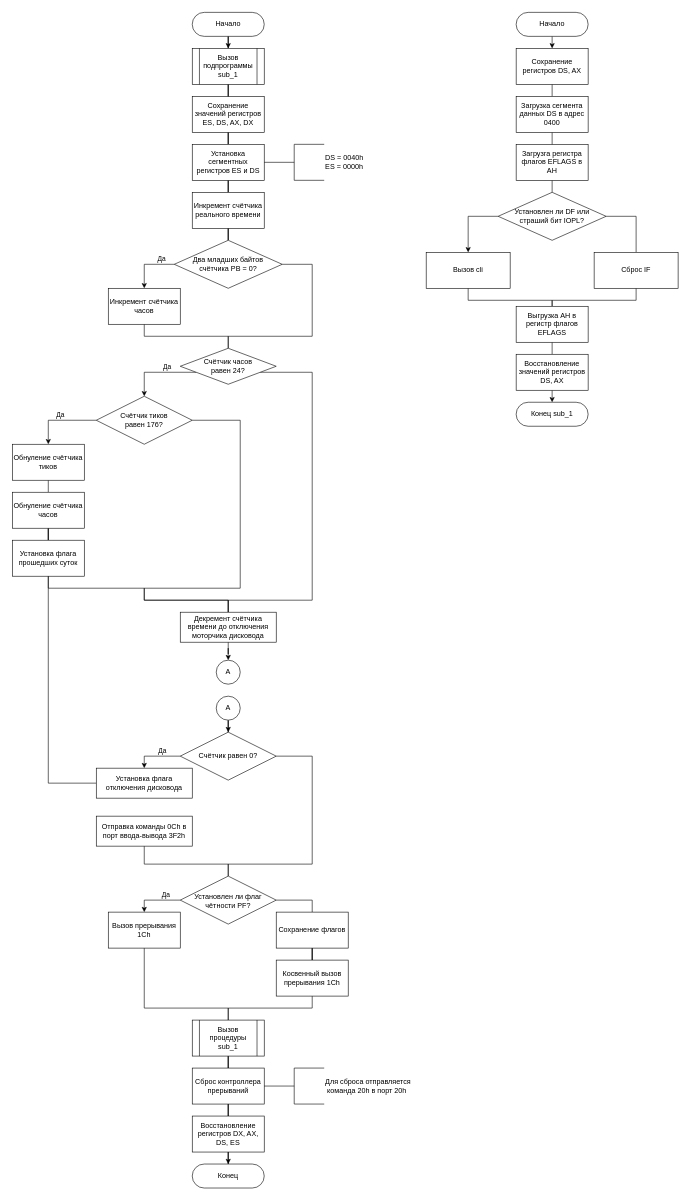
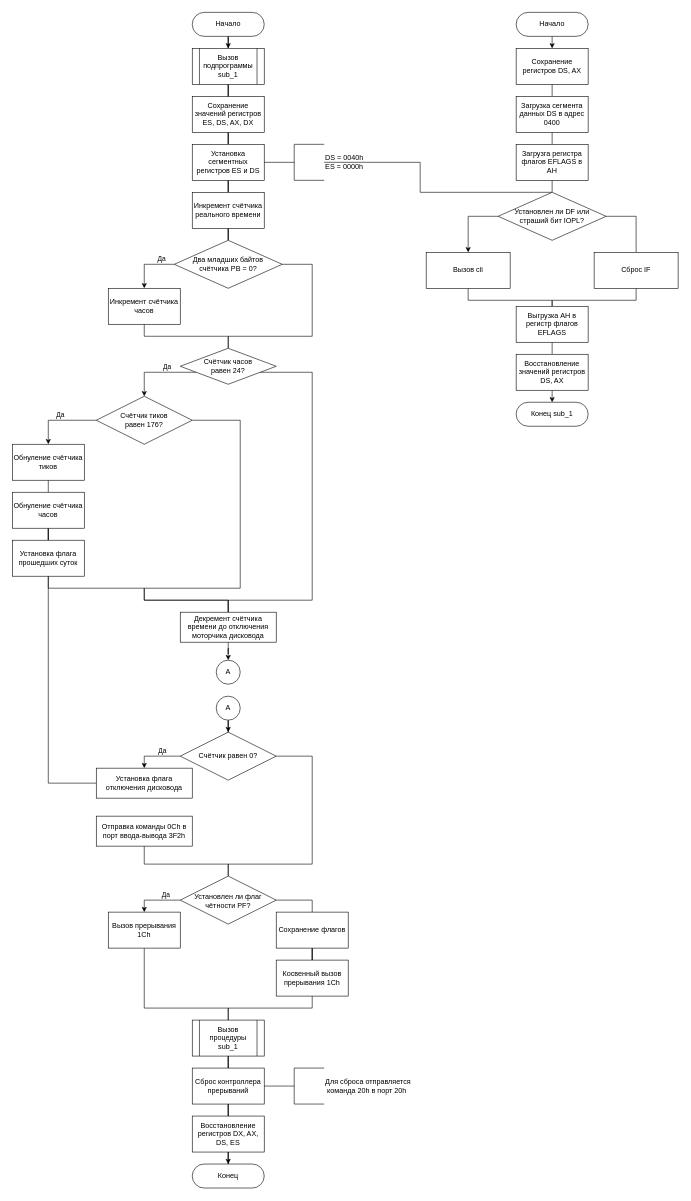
(552, 191) -> (424, 192)
